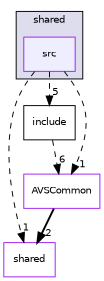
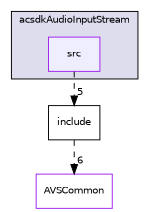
(49, 20) -> (75, 20)
(86, 116) -> none
(29, 260) -> none
